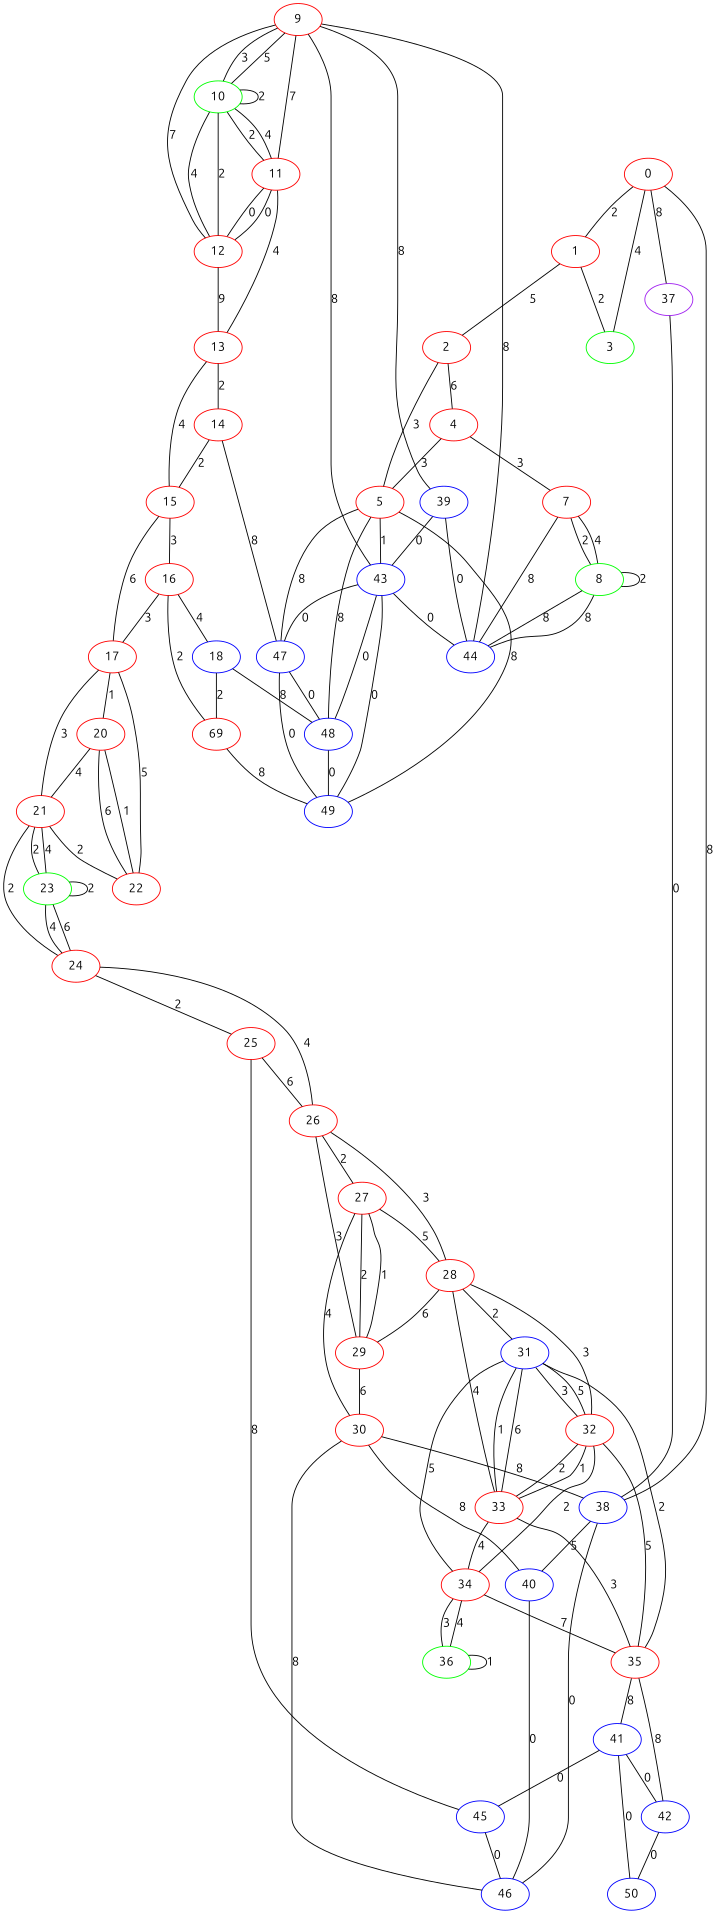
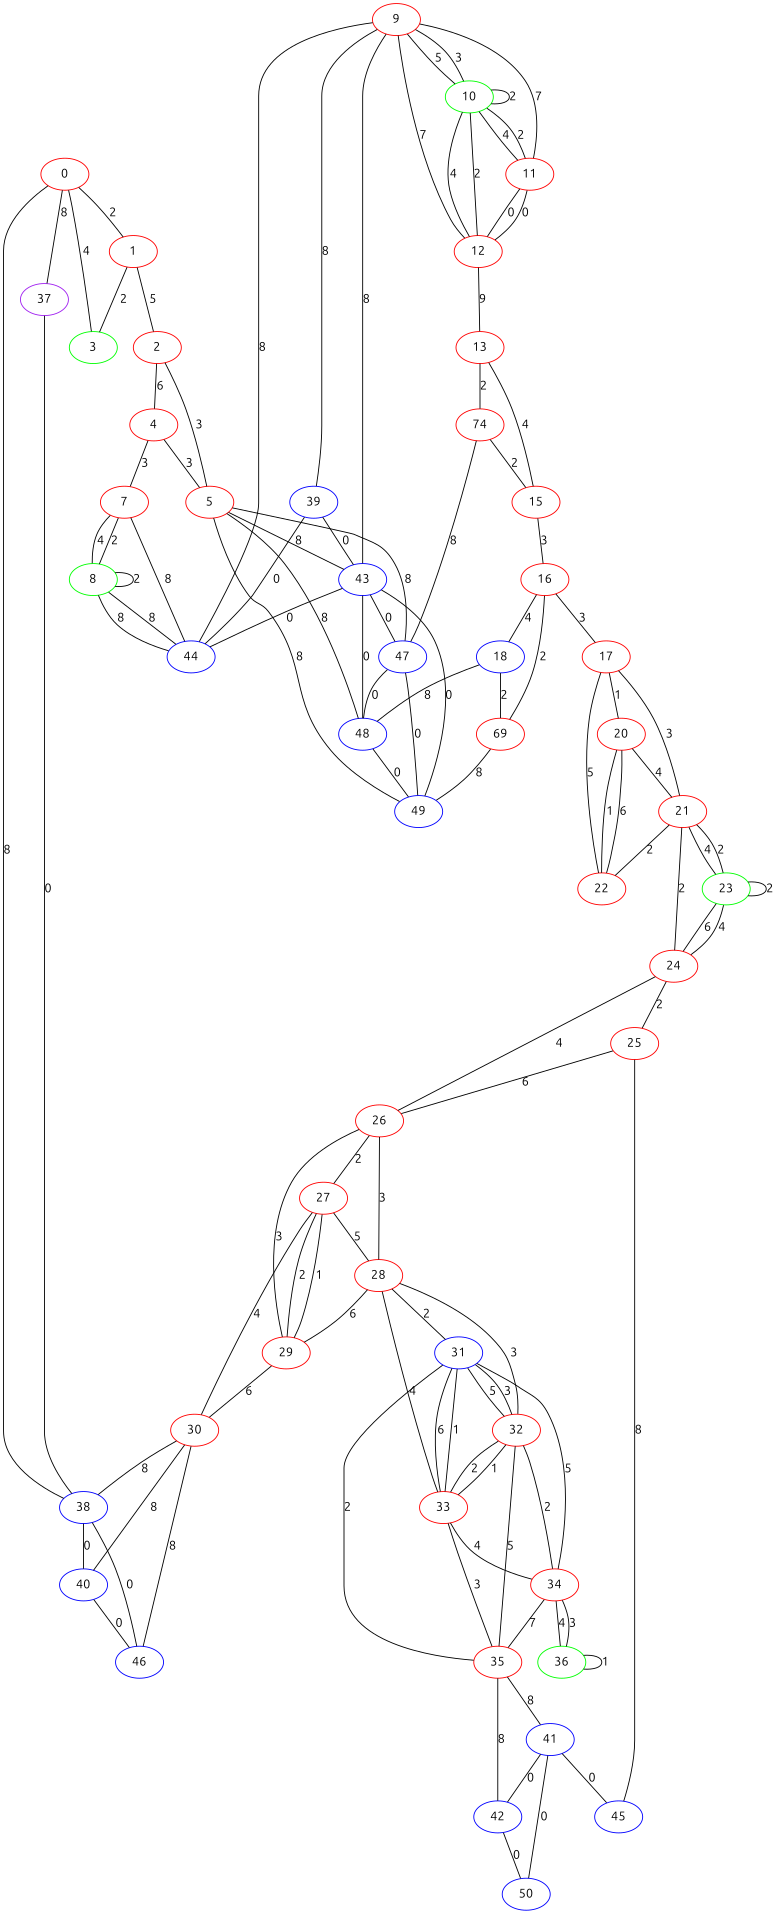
(262, 264) -> none
(218, 425) -> (480, 425)
(384, 541) -> (299, 541)
(125, 574) -> none
(574, 1546) -> (88, 1546)
(493, 1856) -> none
